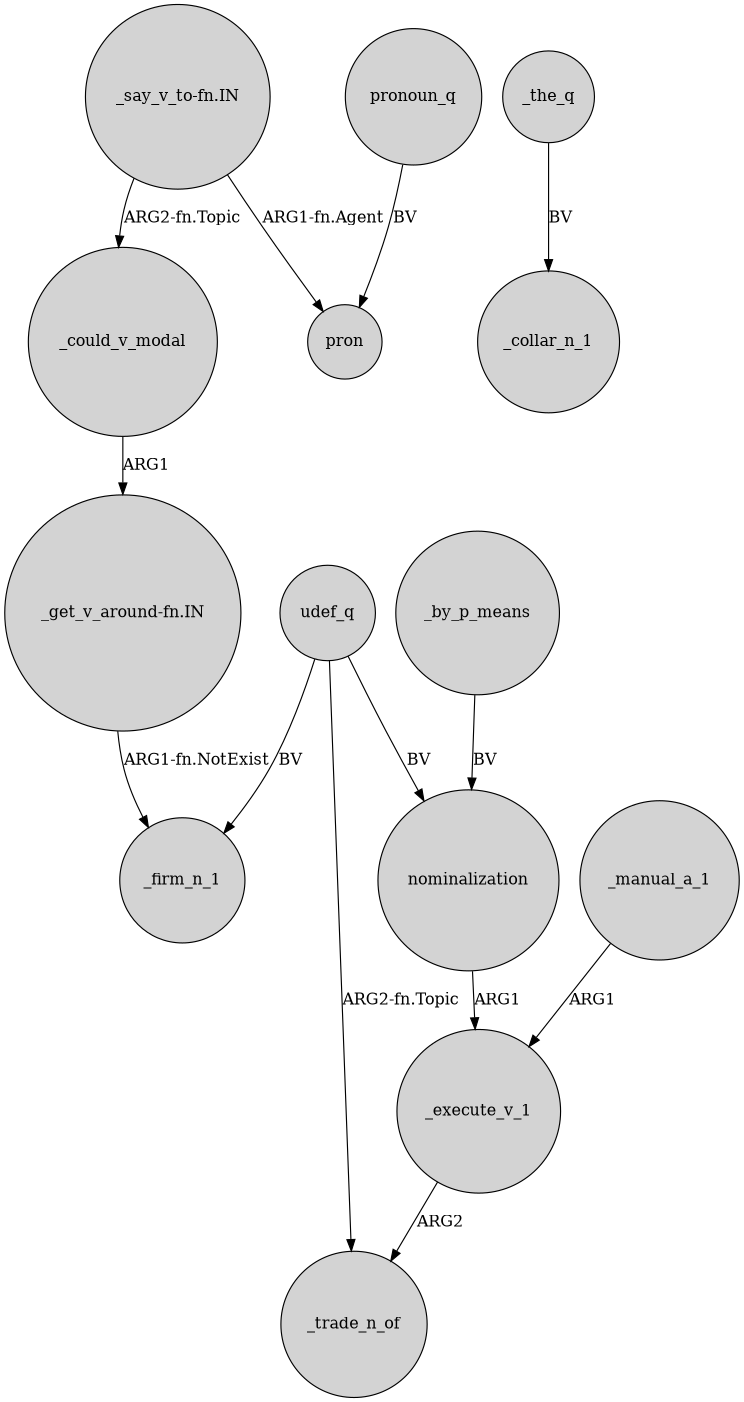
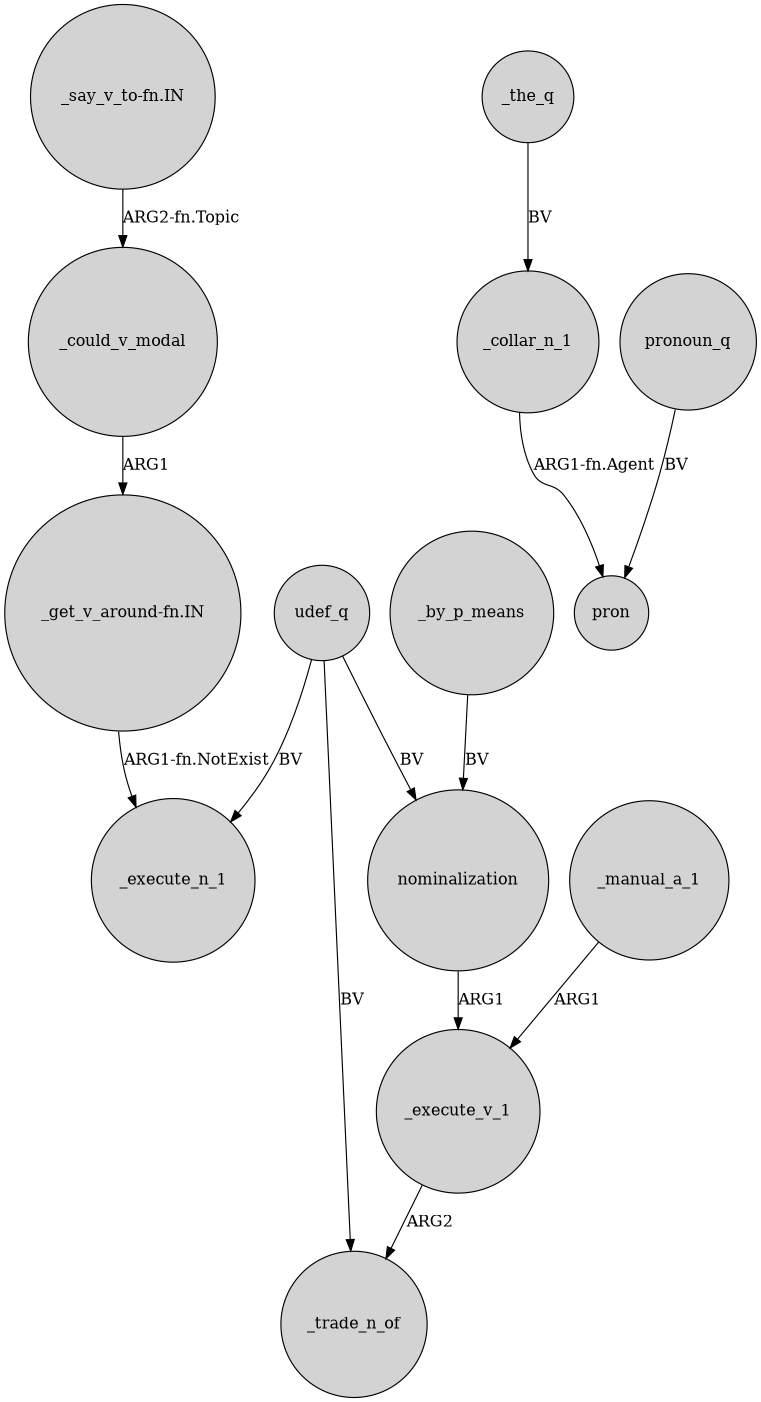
(271, 239) -> (555, 488)
(182, 880) -> (173, 880)
(401, 1000) -> (352, 1000)
